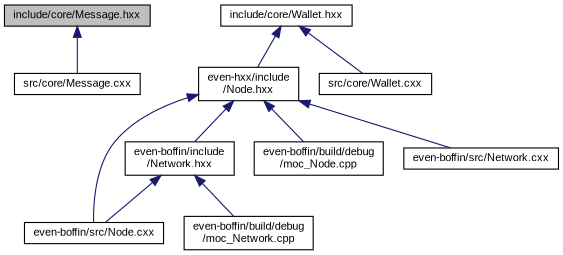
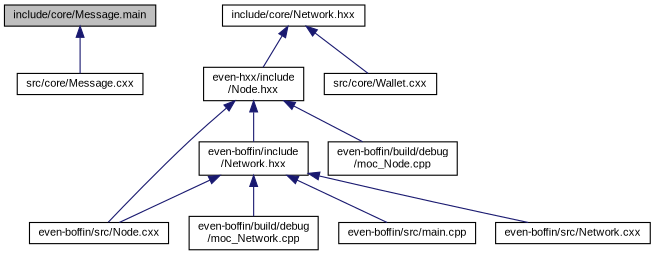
(77, 16) -> (80, 16)
(286, 16) -> (294, 16)
(380, 126) -> (424, 200)
none -> (407, 233)
